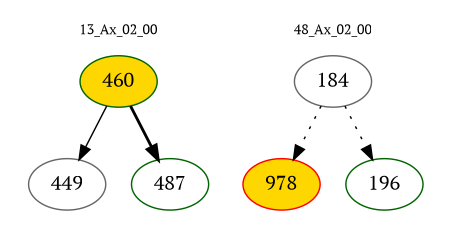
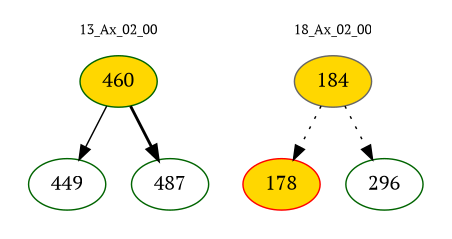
(333, 31) -> (333, 31)
(333, 81) -> (333, 81)
(67, 184) -> (67, 184)
(282, 184) -> (282, 184)
(384, 184) -> (384, 184)
